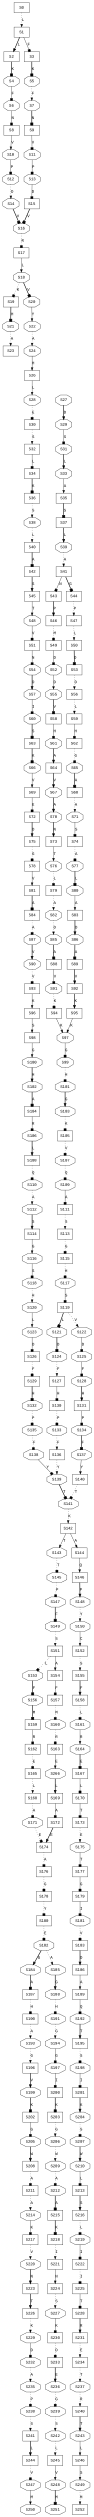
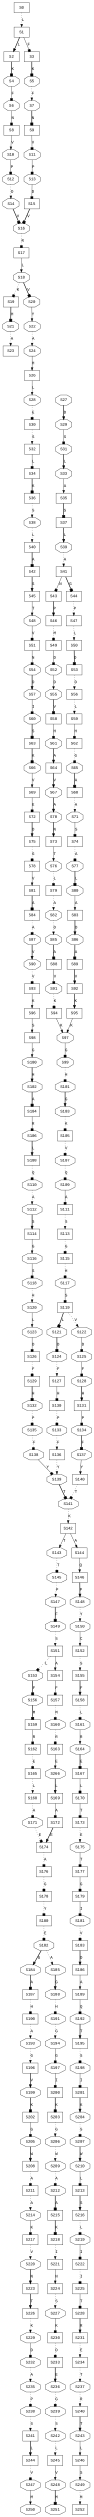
(56, 1588) -> (56, 1588)
